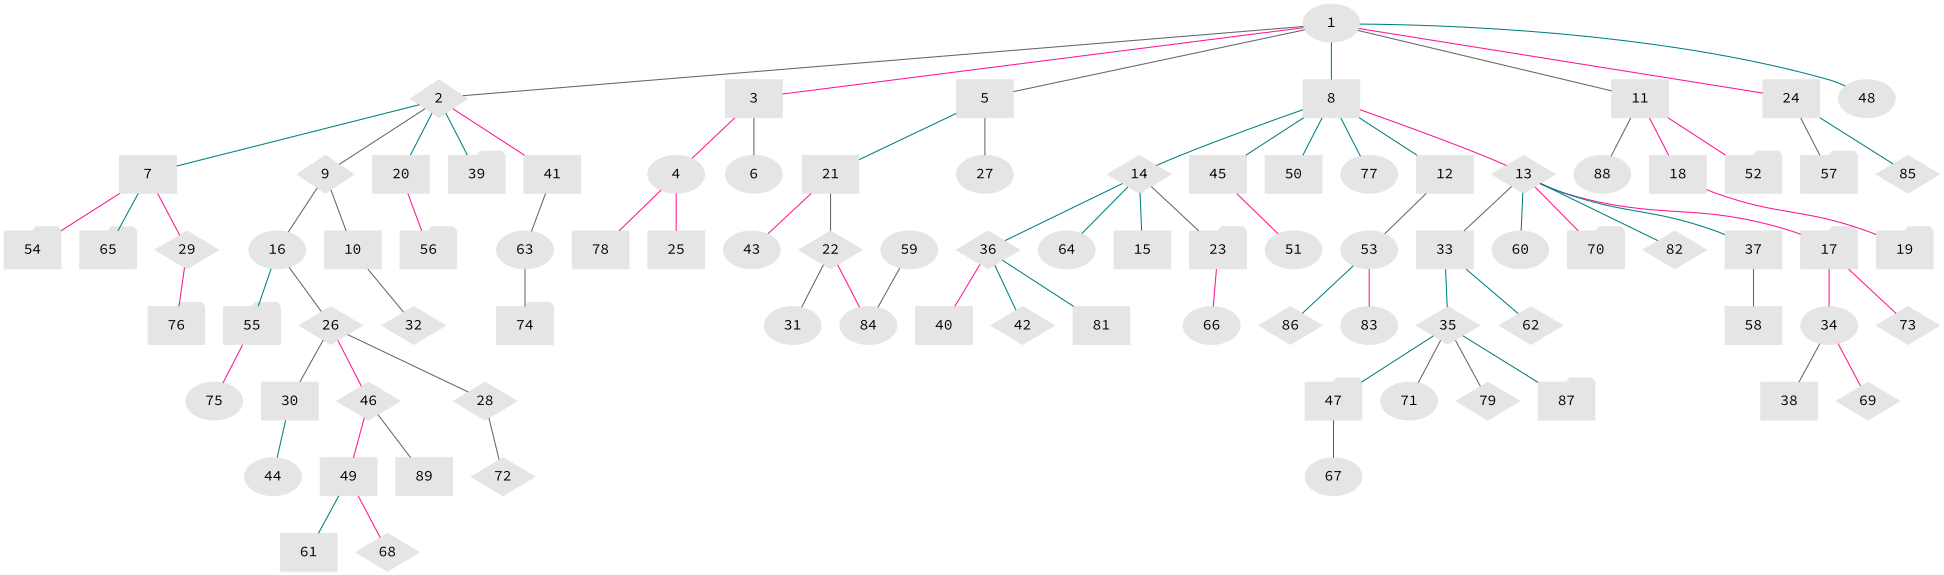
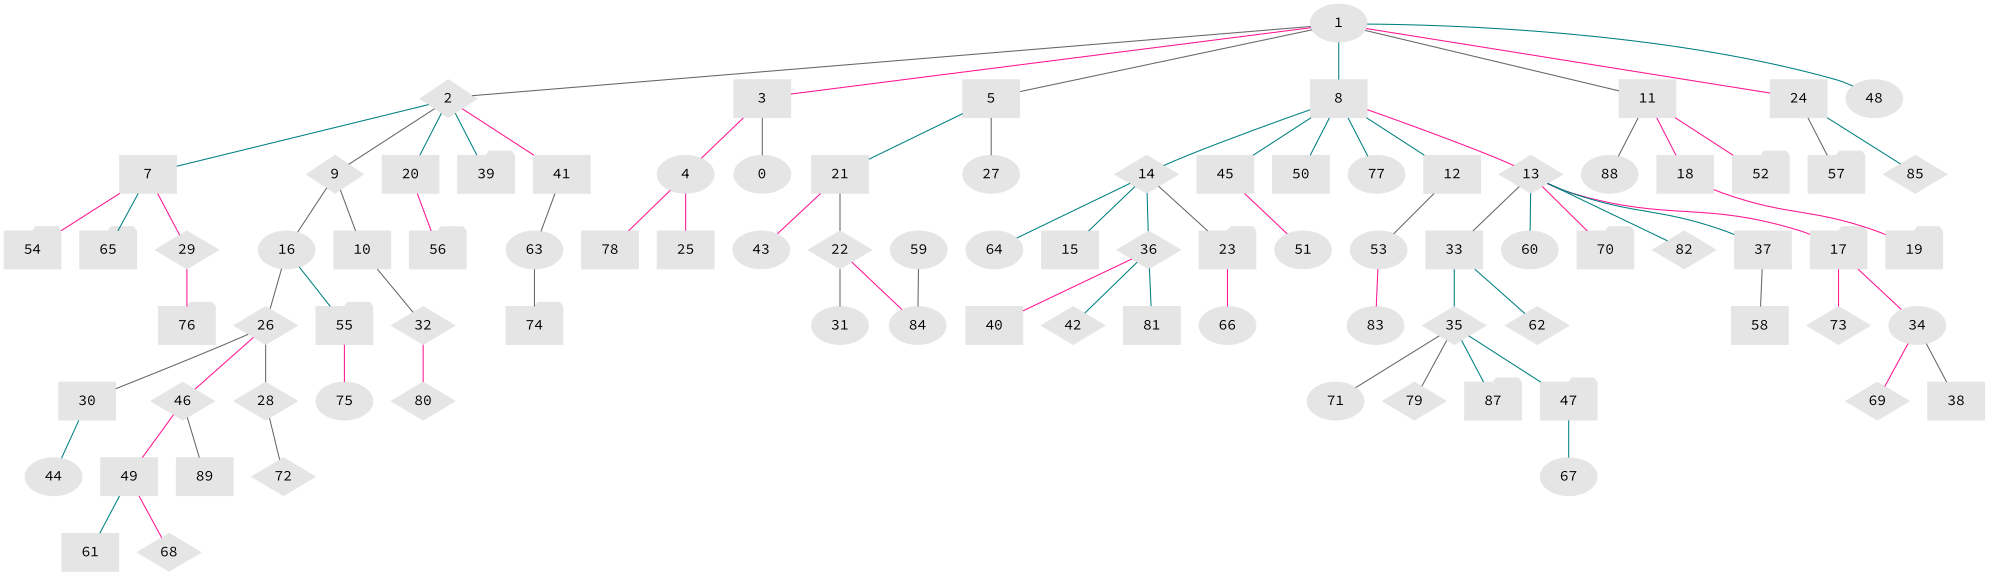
(754, 174) -> (762, 174)
(1290, 325) -> none
none -> (423, 401)
